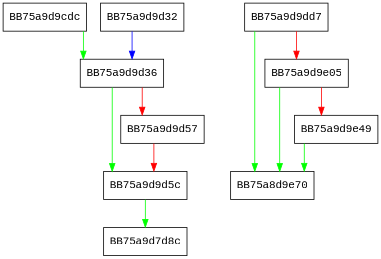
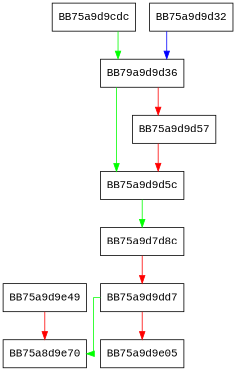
(122, 73) -> (142, 73)
(321, 97) -> none
(280, 126) -> none
(304, 153) -> (45, 322)
none -> (142, 266)
